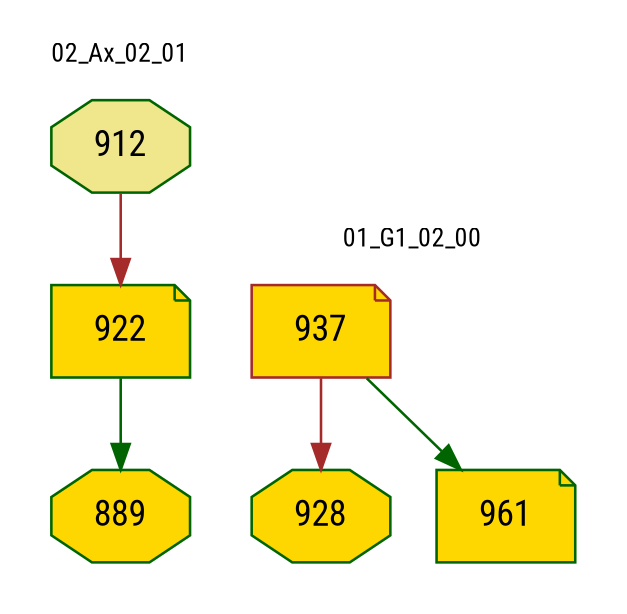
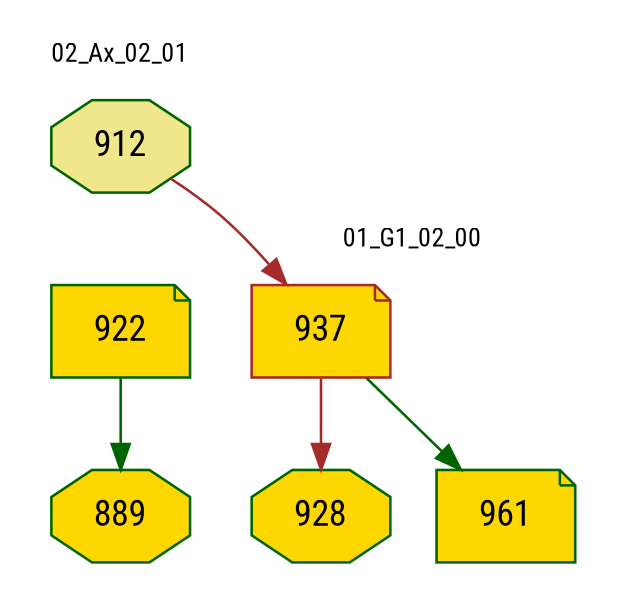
(121, 226) -> (247, 240)
